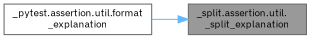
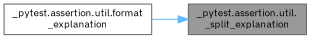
(247, 19) -> (247, 19)
